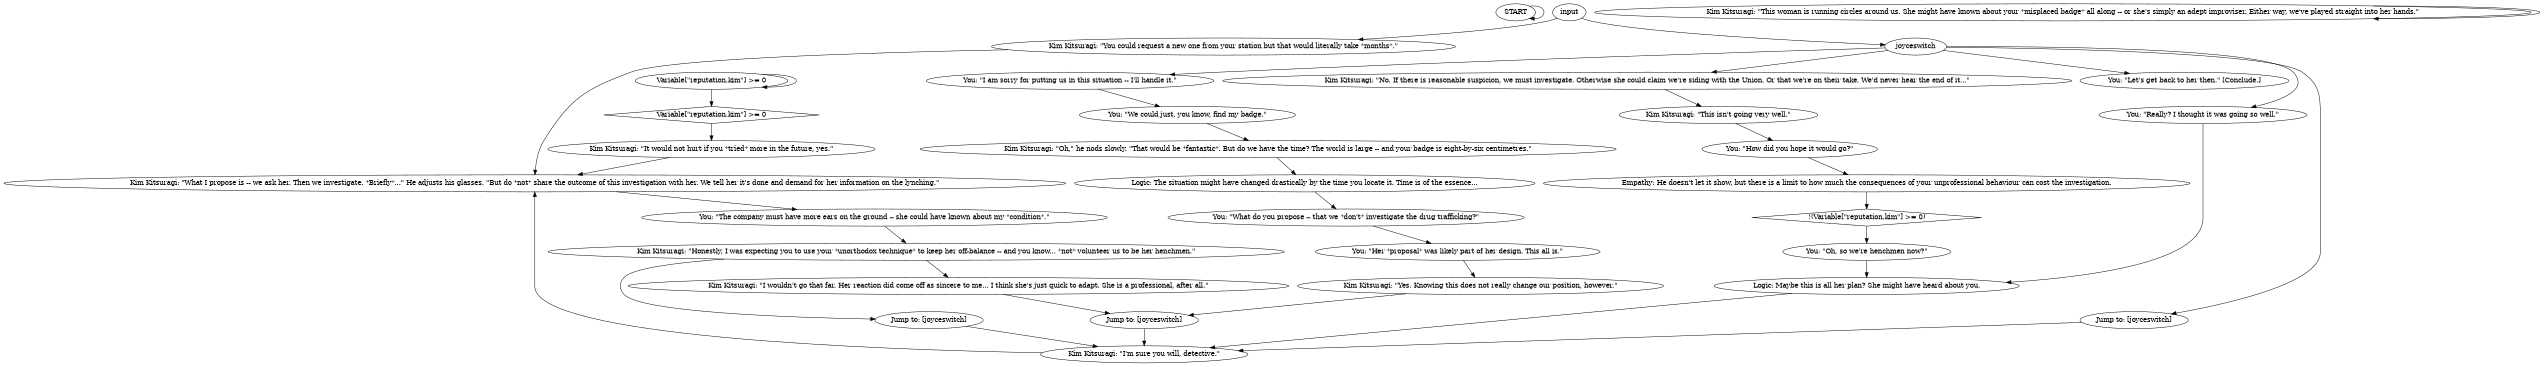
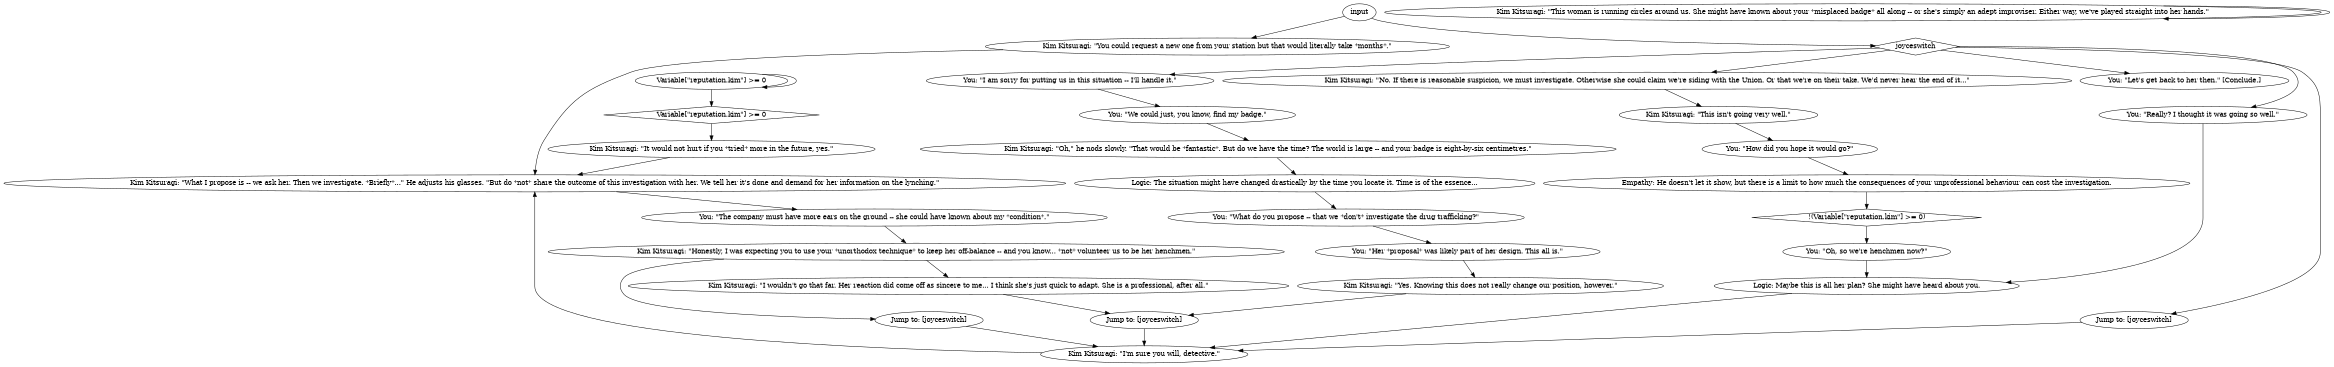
(1516, 12) -> none
(1916, 47) -> (1916, 47)
